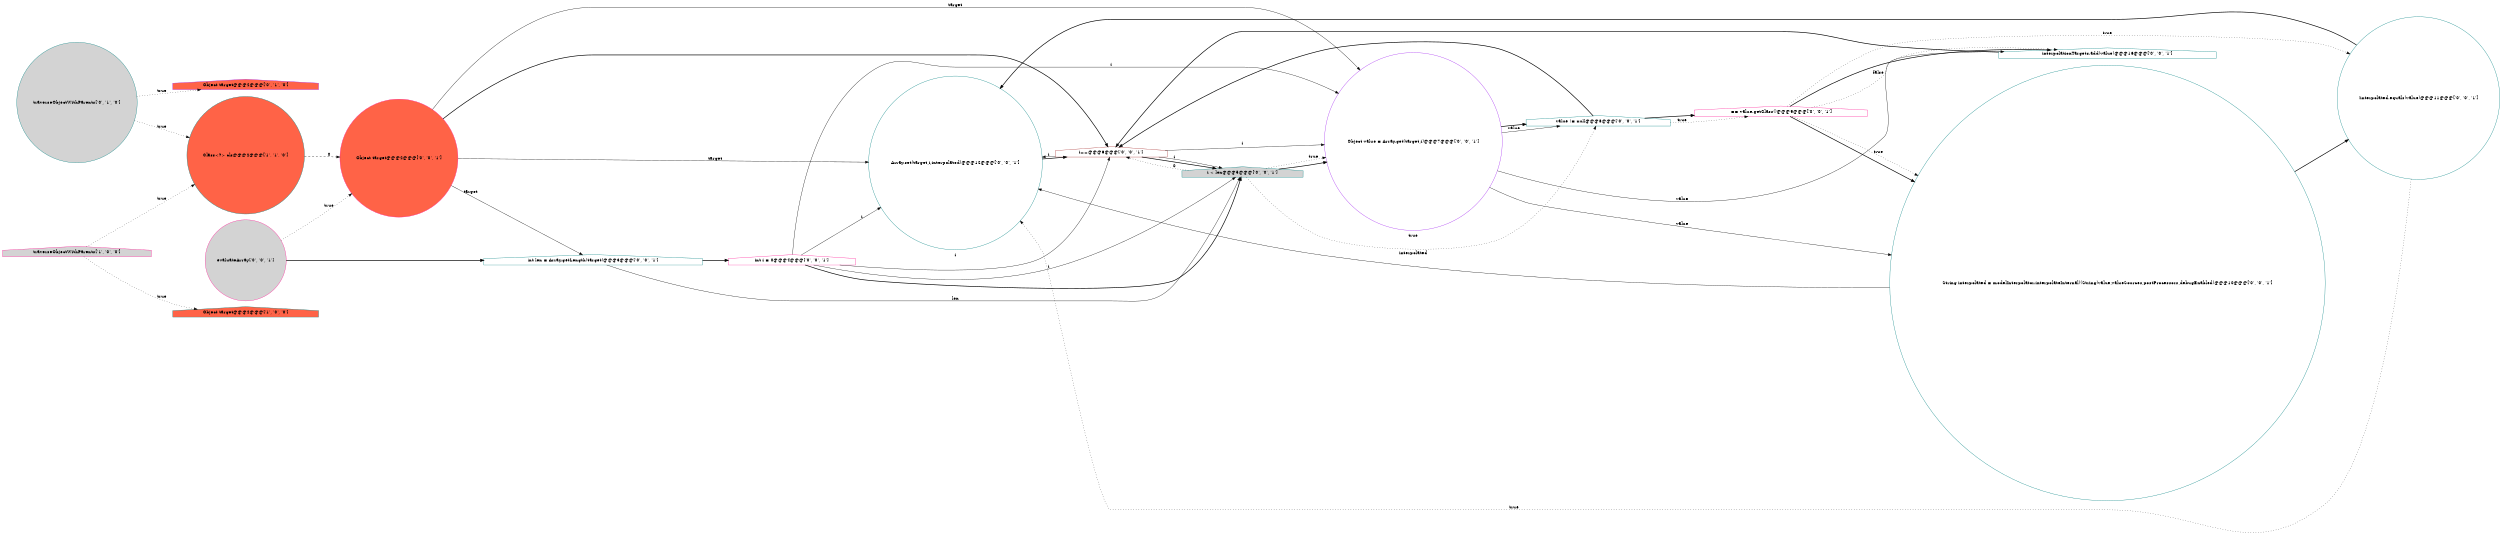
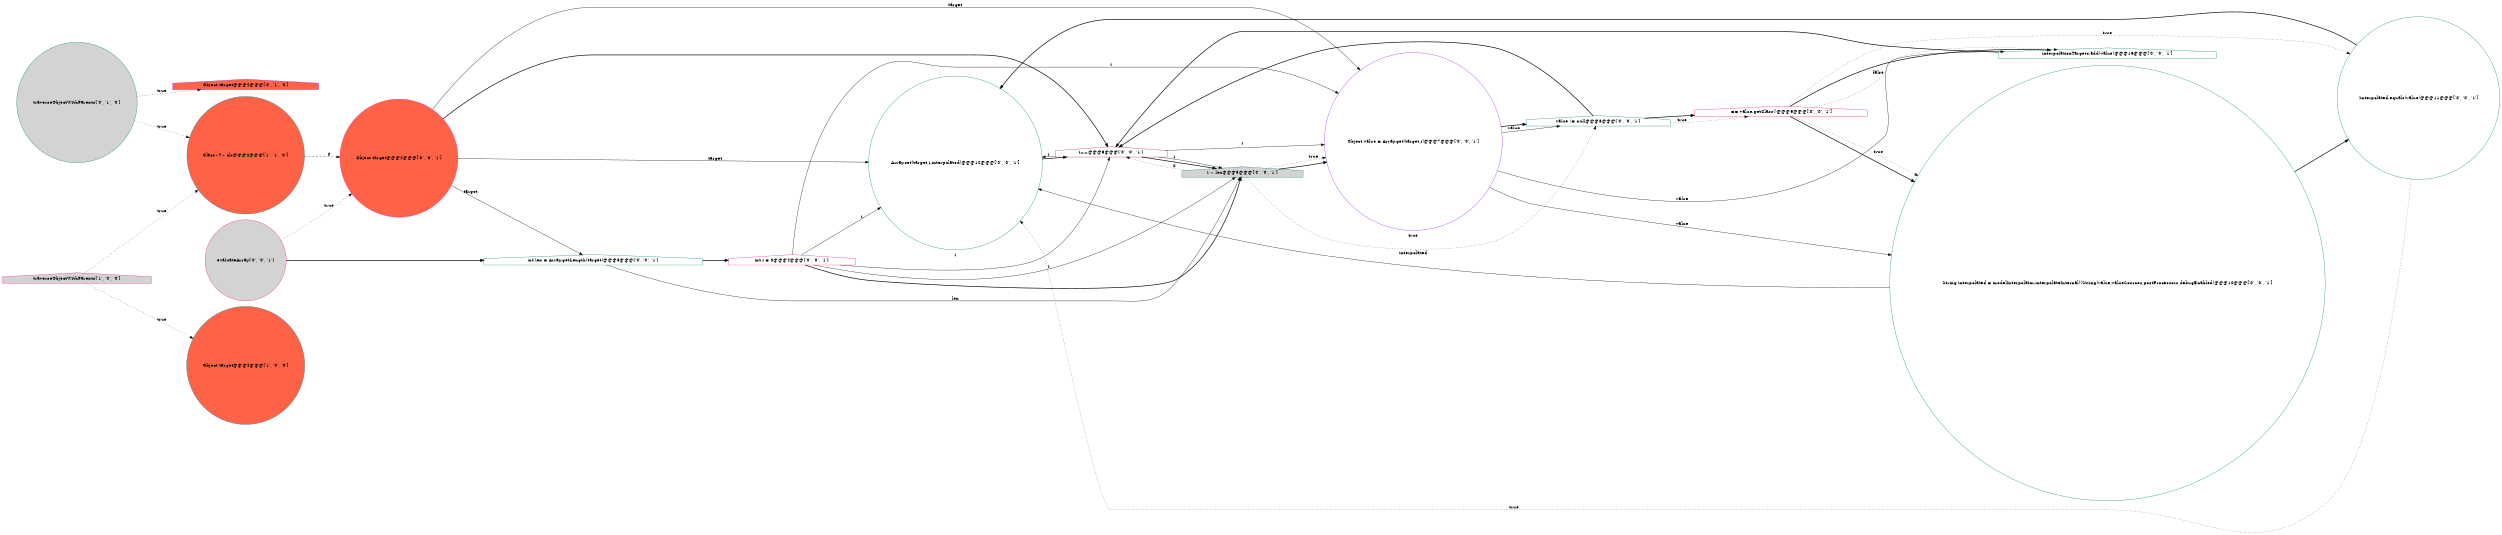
(246, 312) -> (246, 365)
